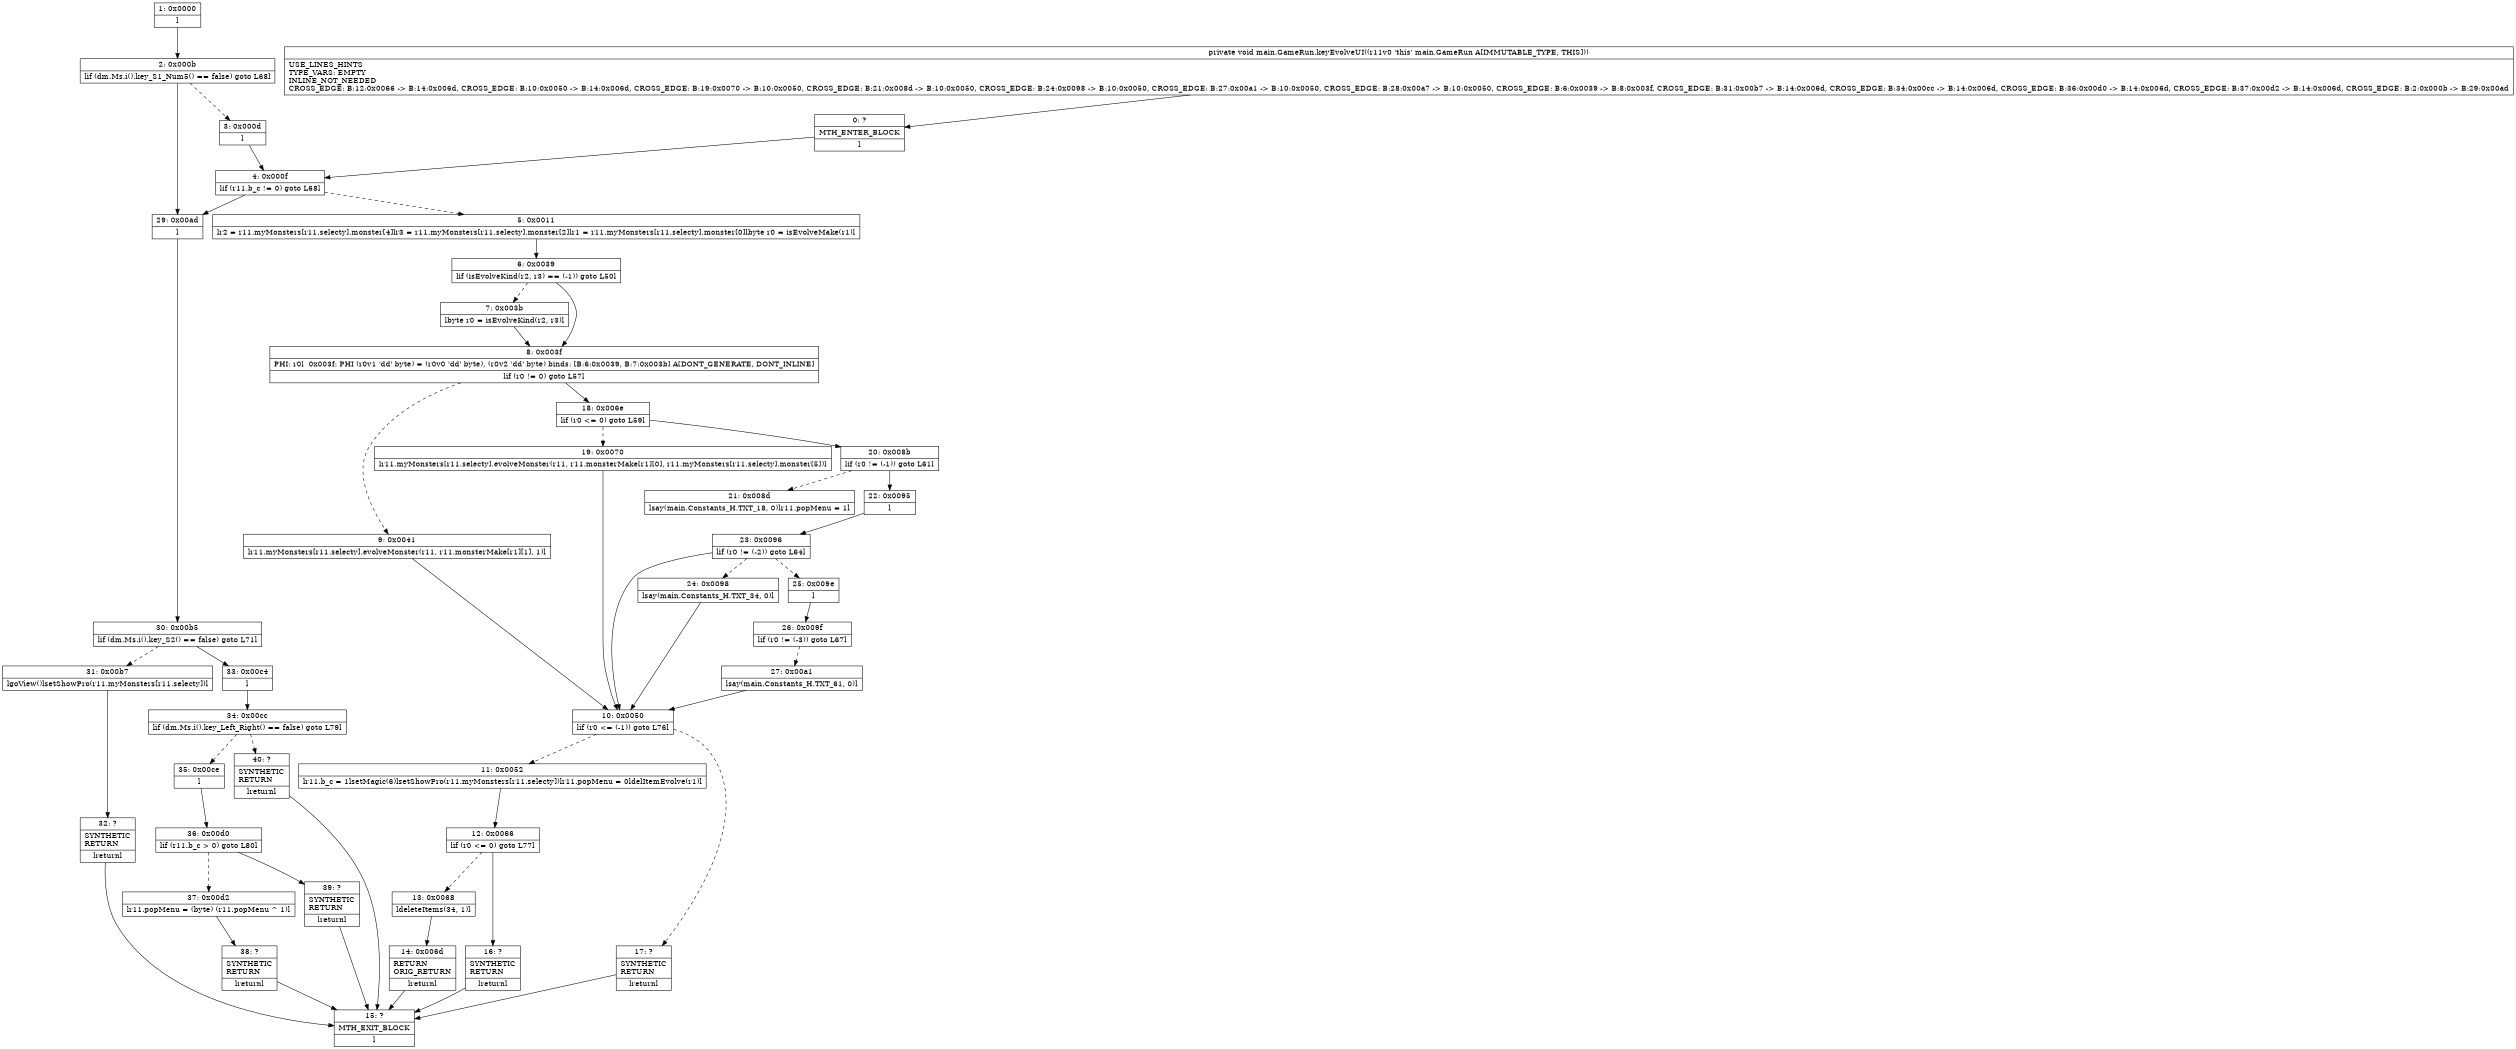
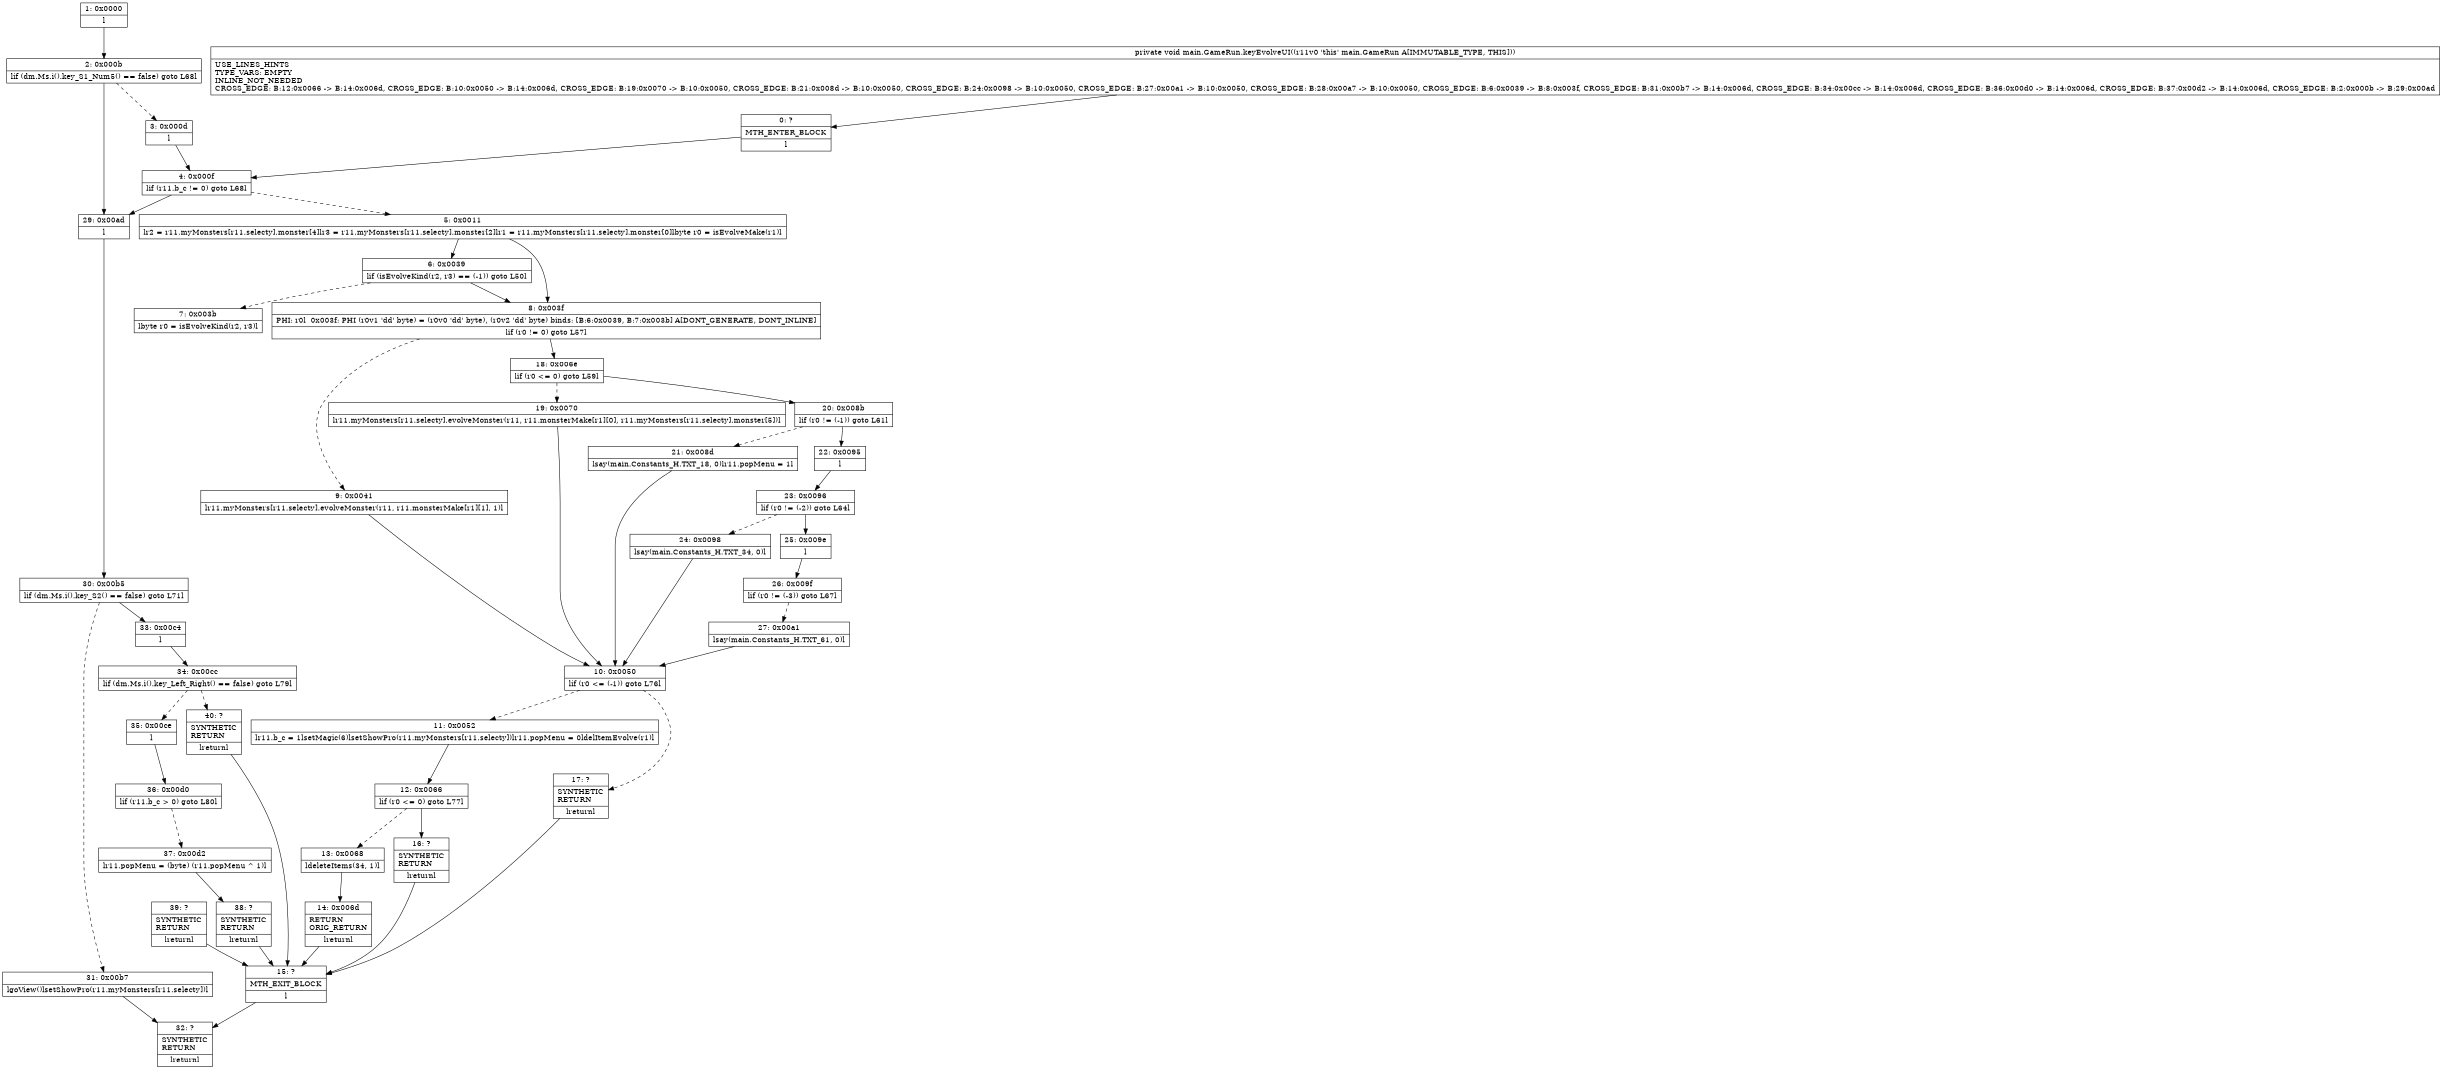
(520, 335) -> (538, 262)
(785, 567) -> (806, 522)
(621, 598) -> (615, 554)
(269, 866) -> none
(182, 984) -> (236, 1014)
